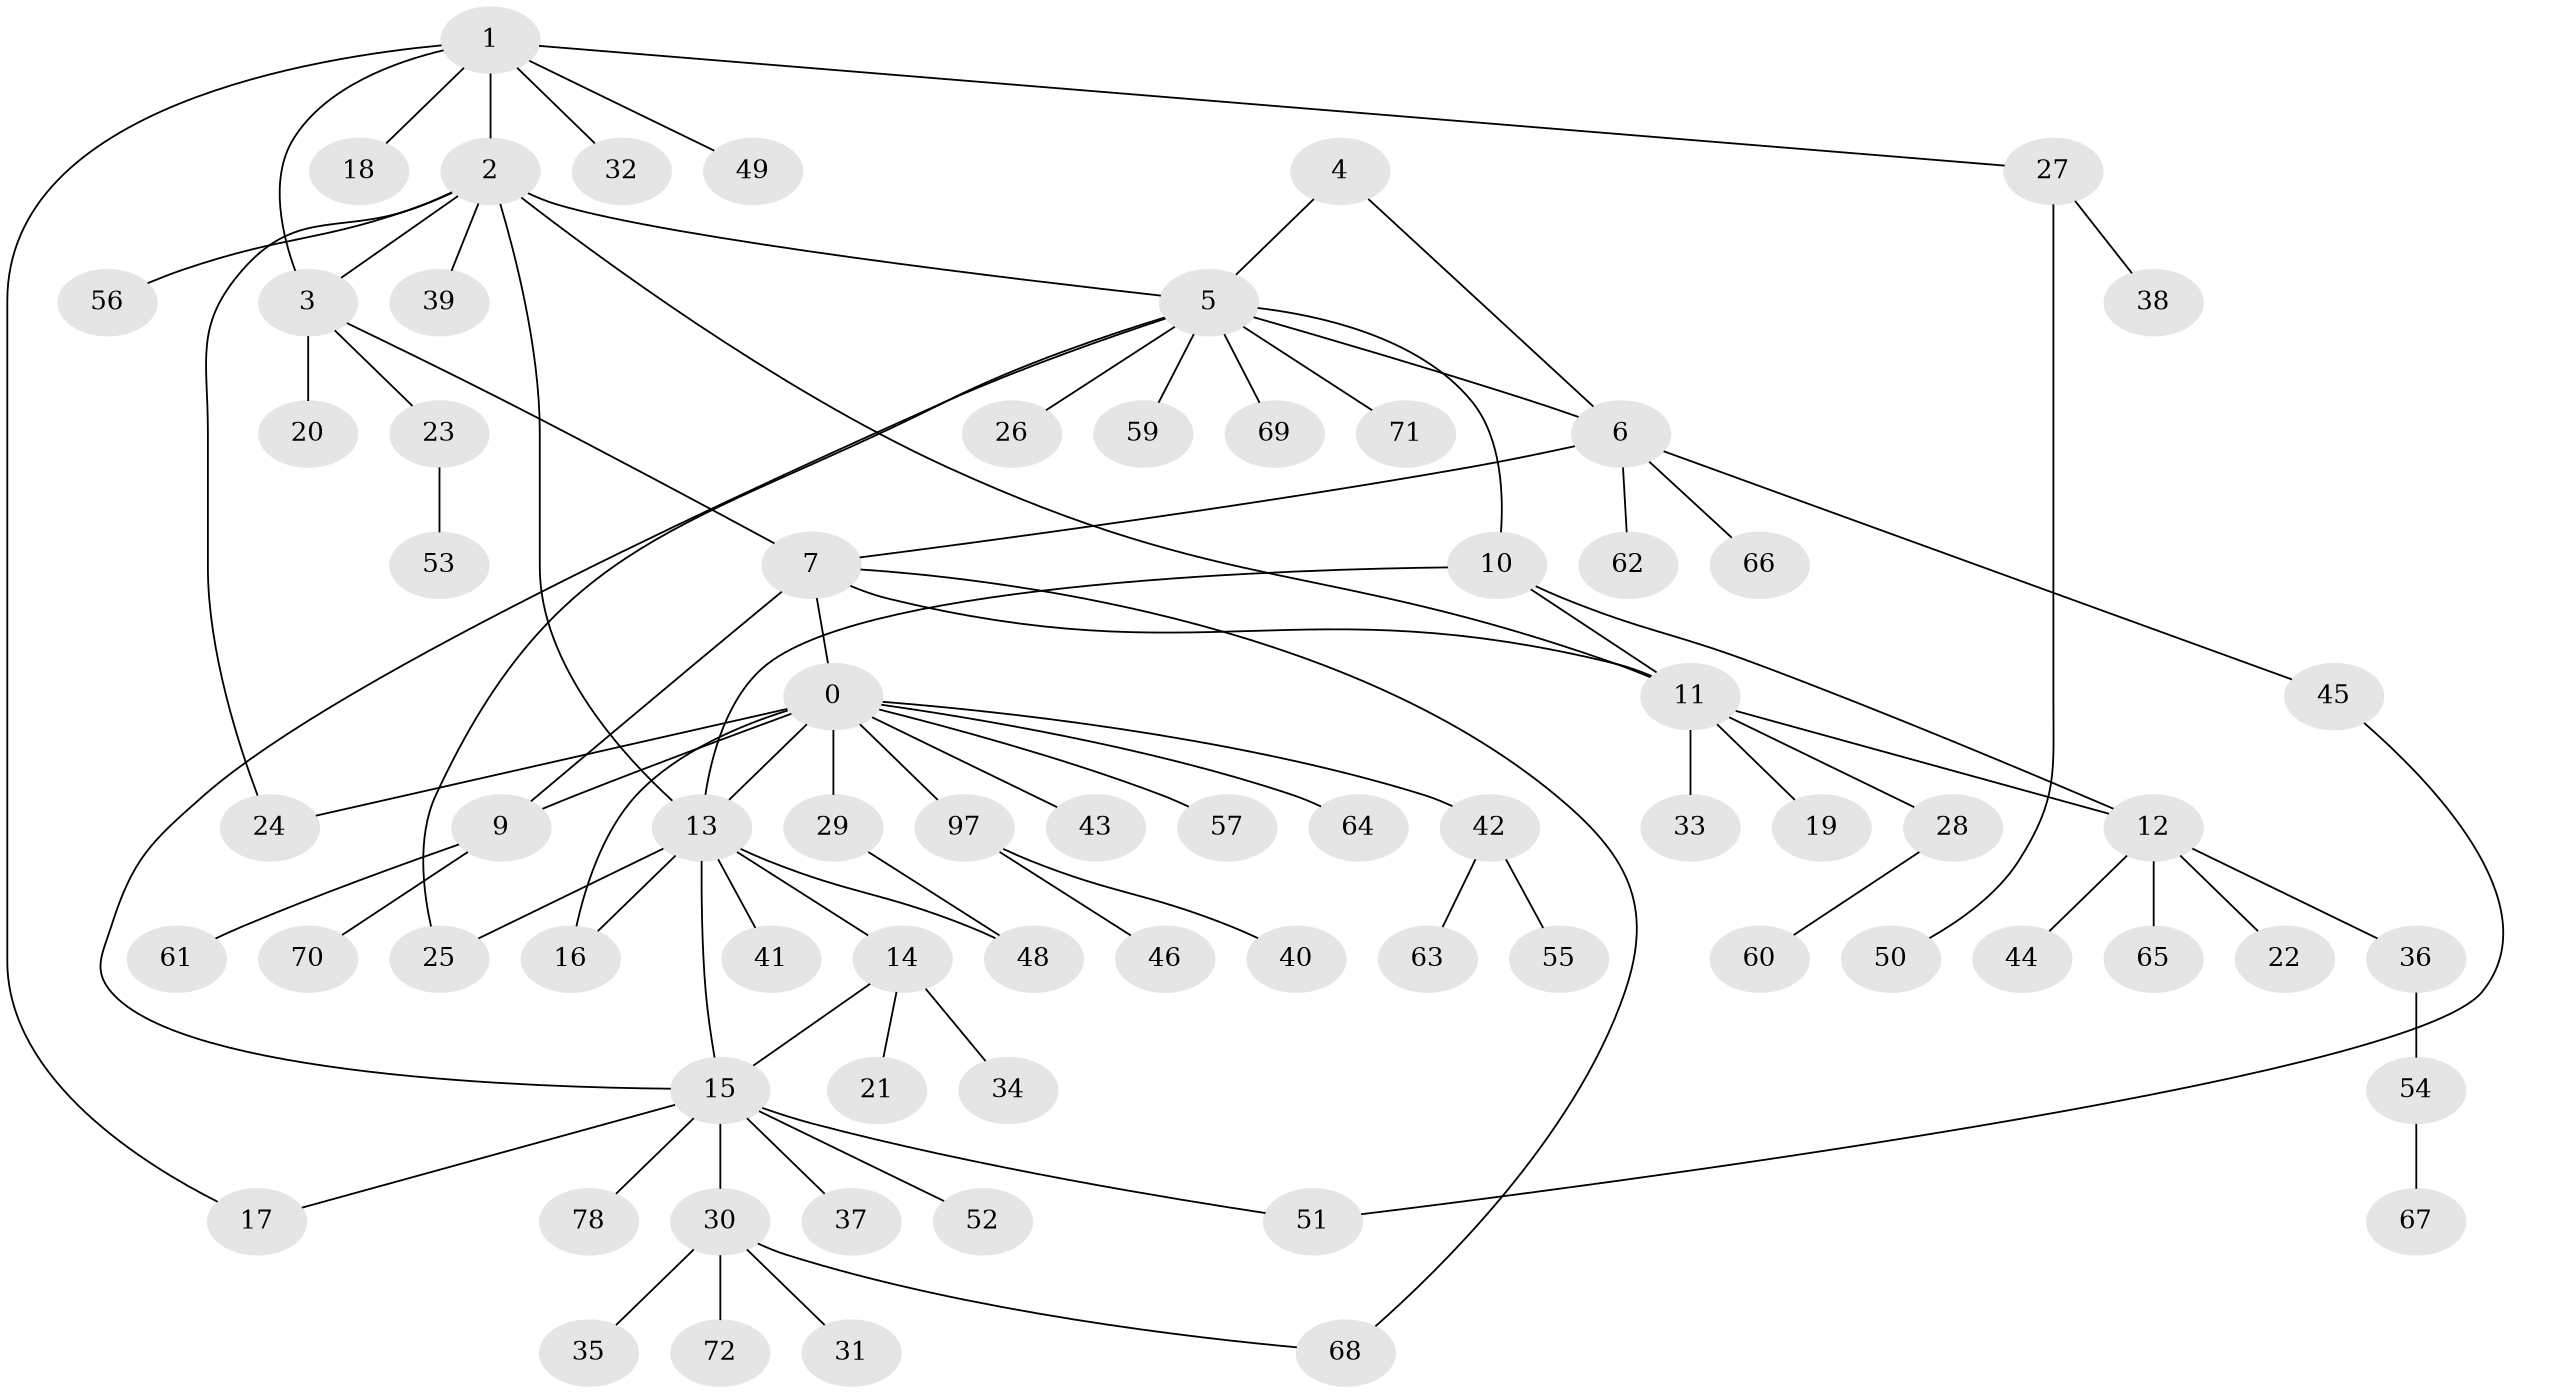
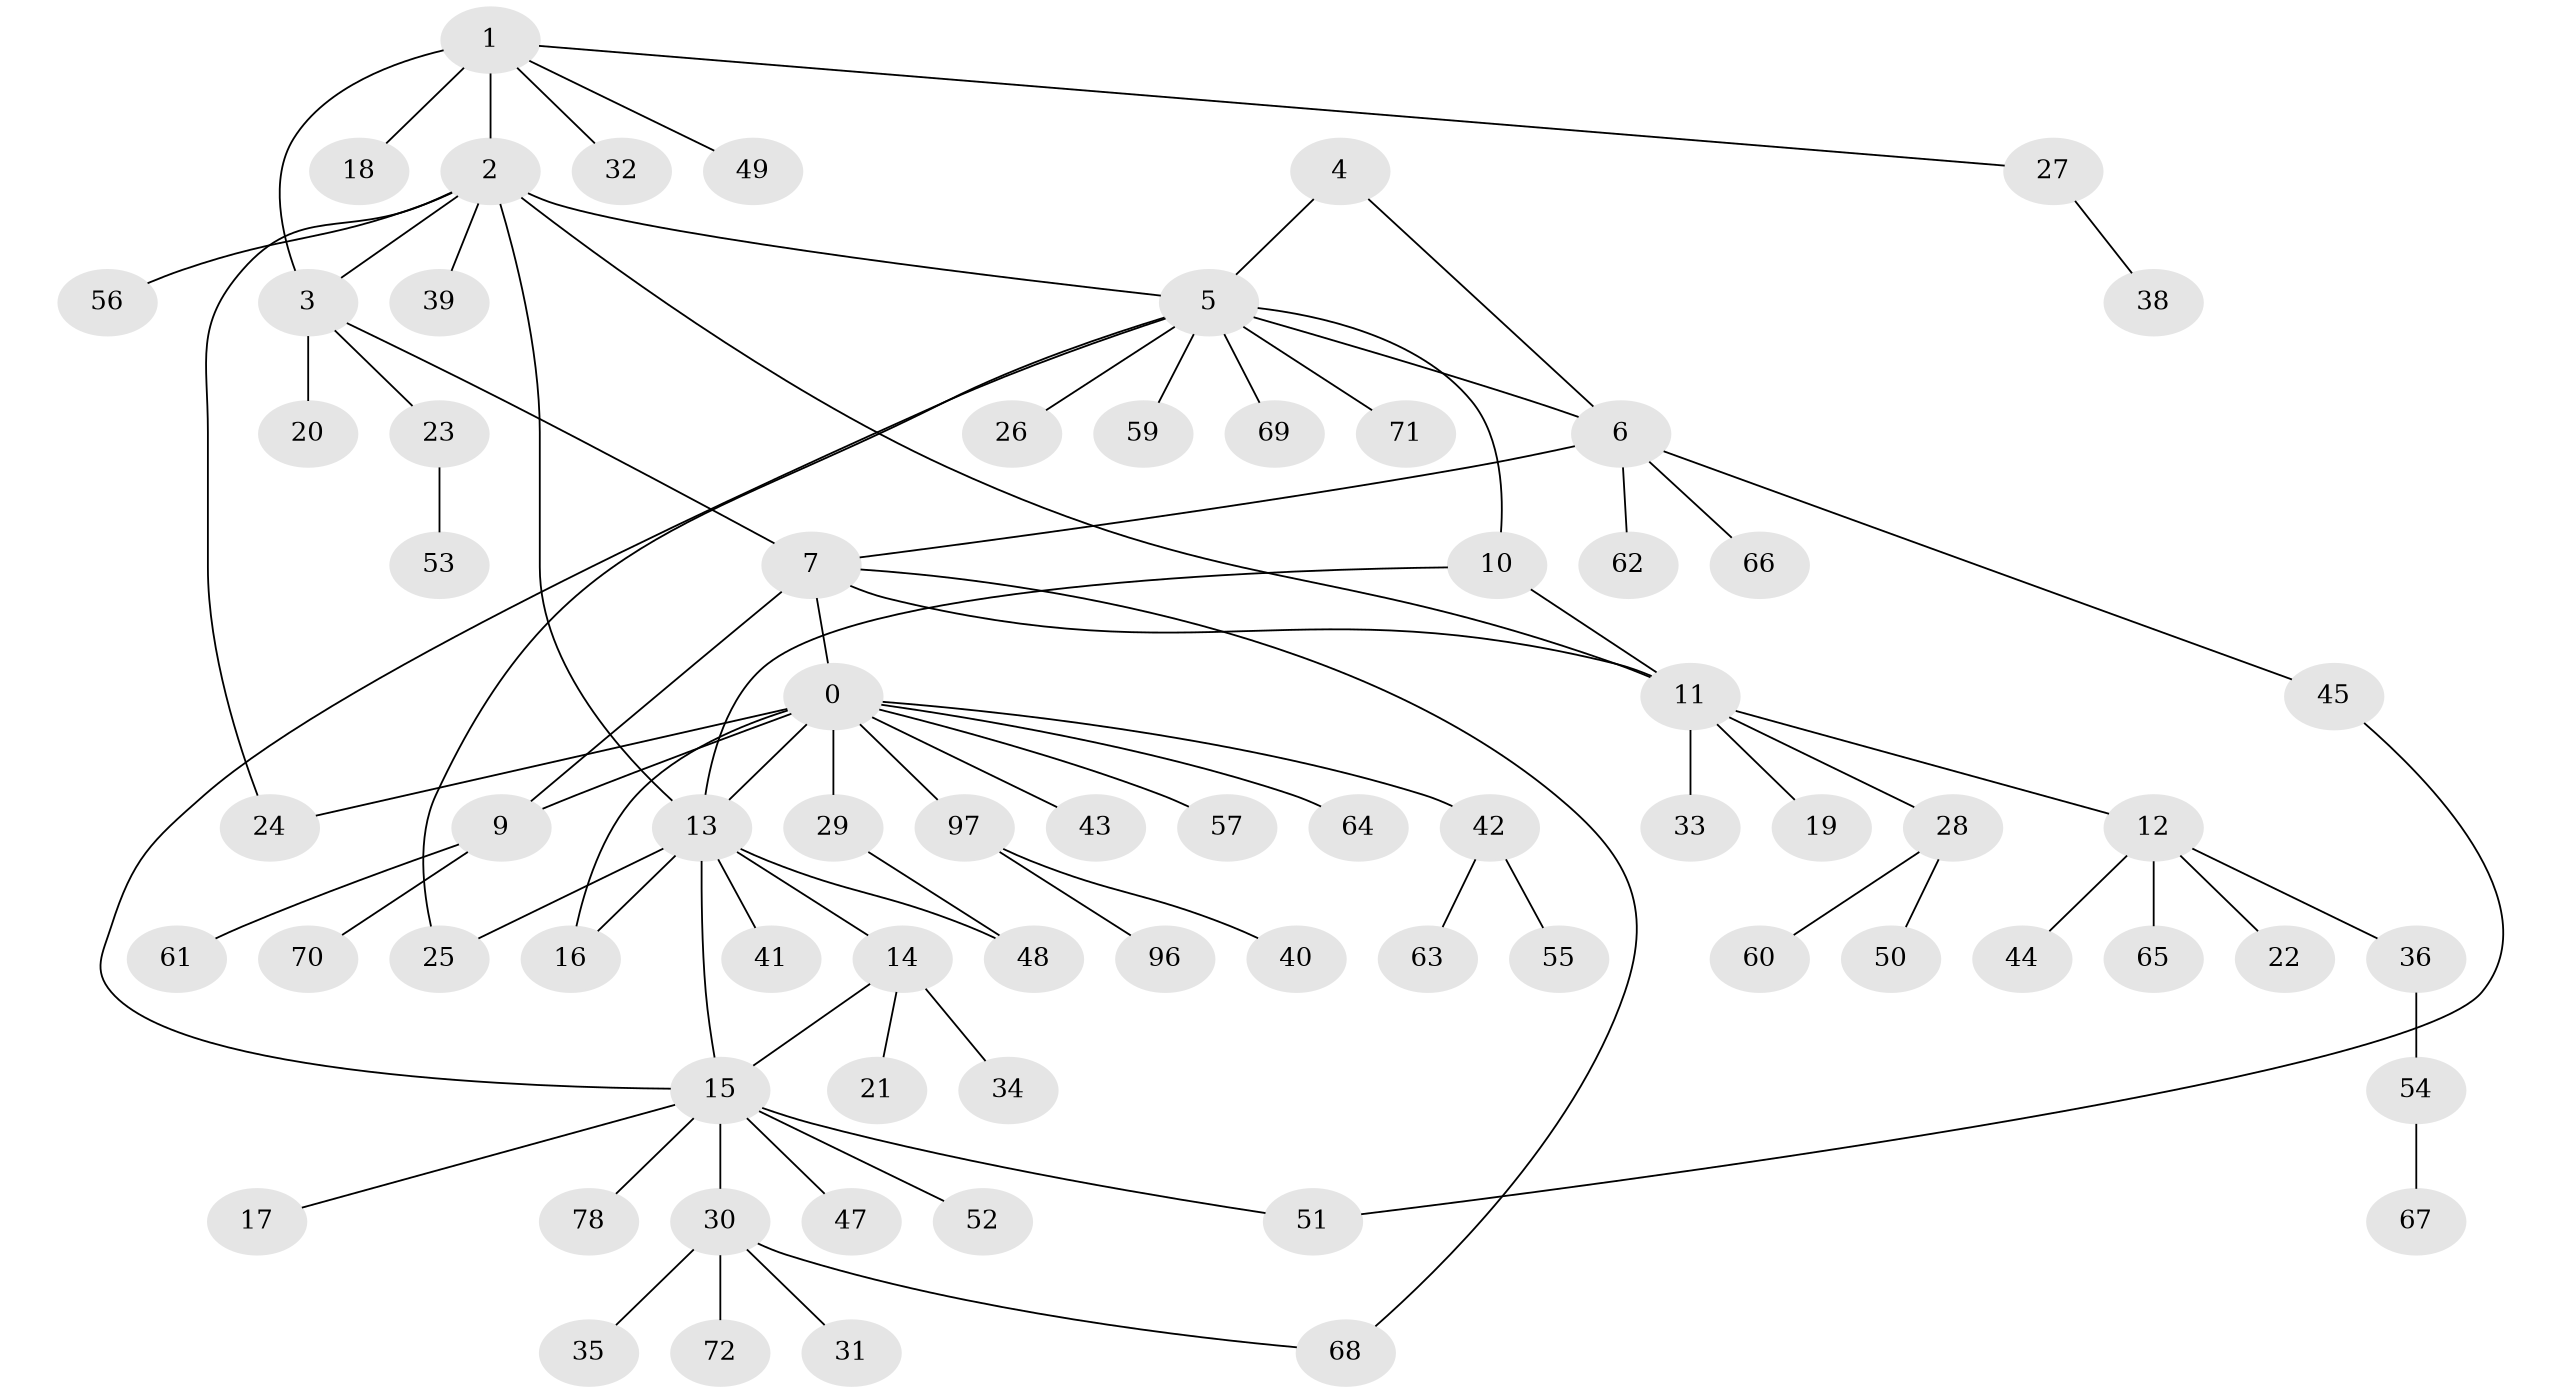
(7, 525) -> none
(2053, 576) -> (1922, 893)
(1827, 691) -> none
(1165, 959) -> (1165, 959)
(852, 1222) -> (852, 1222)
